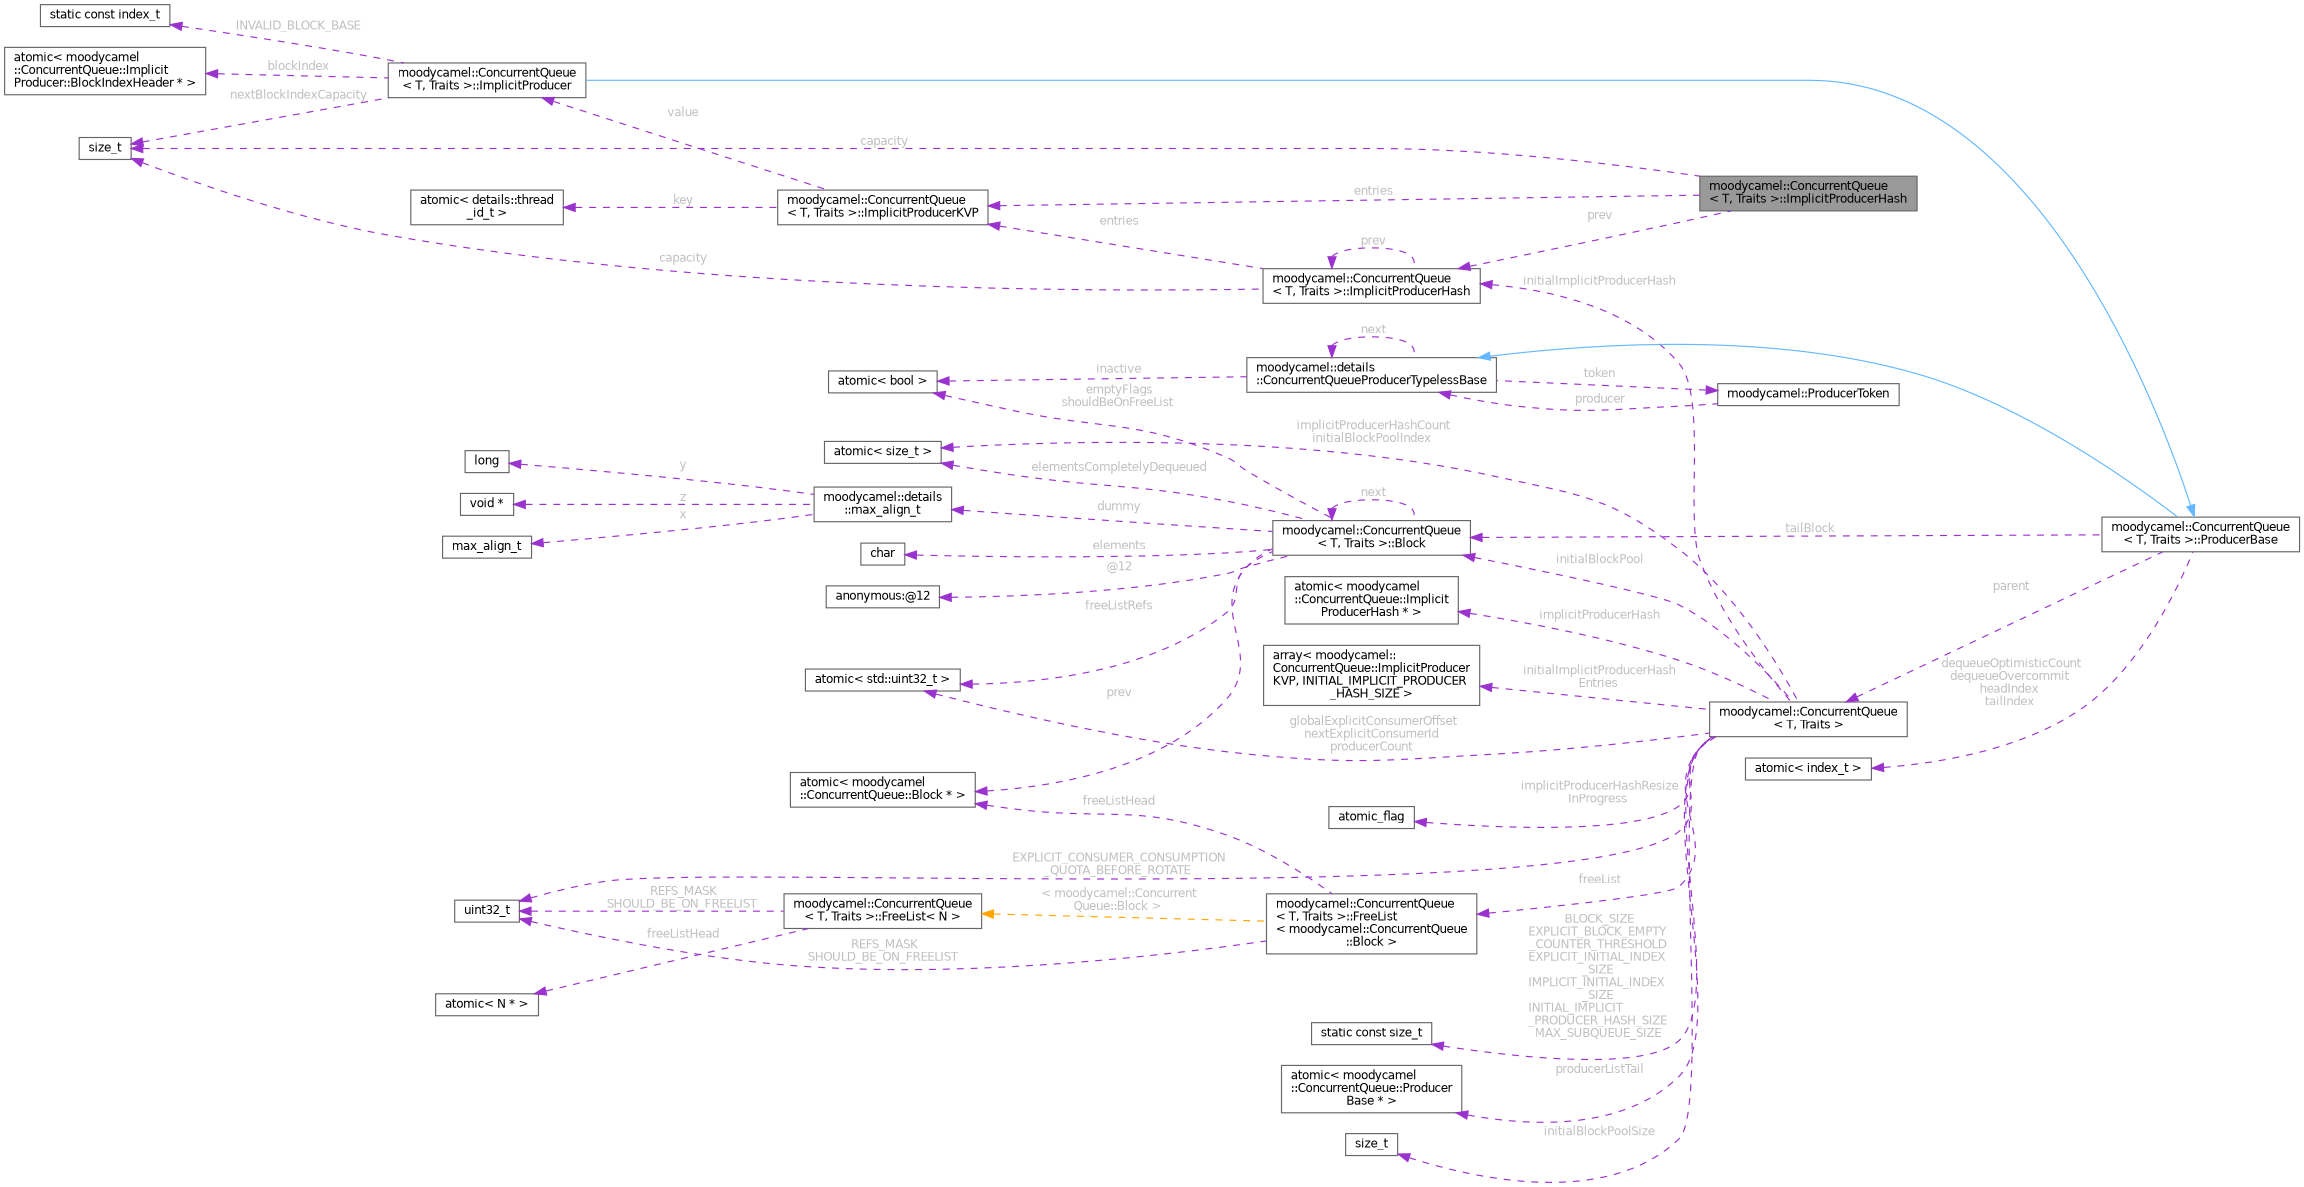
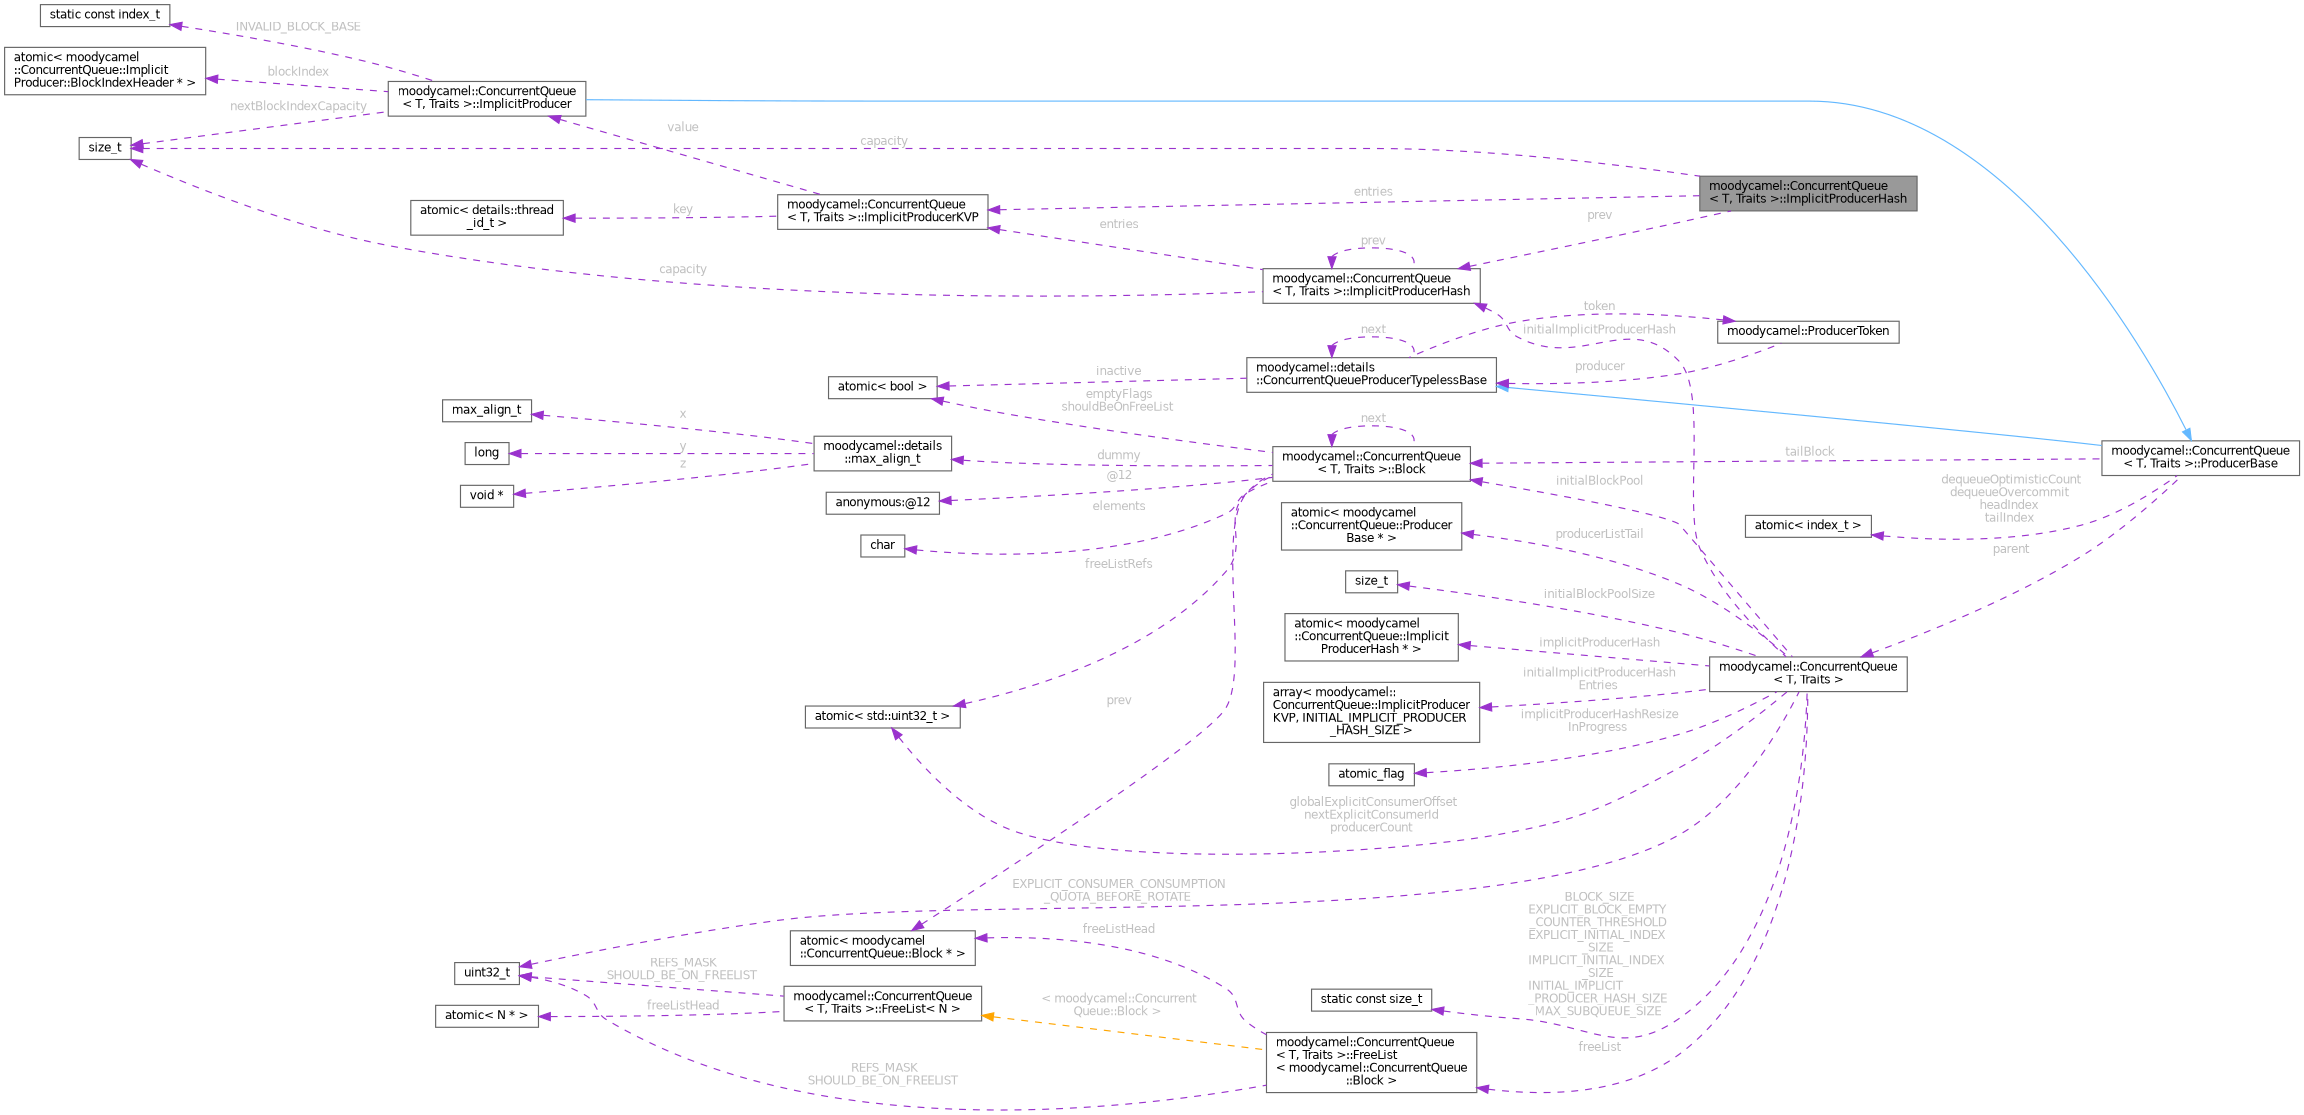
(883, 452) -> none
